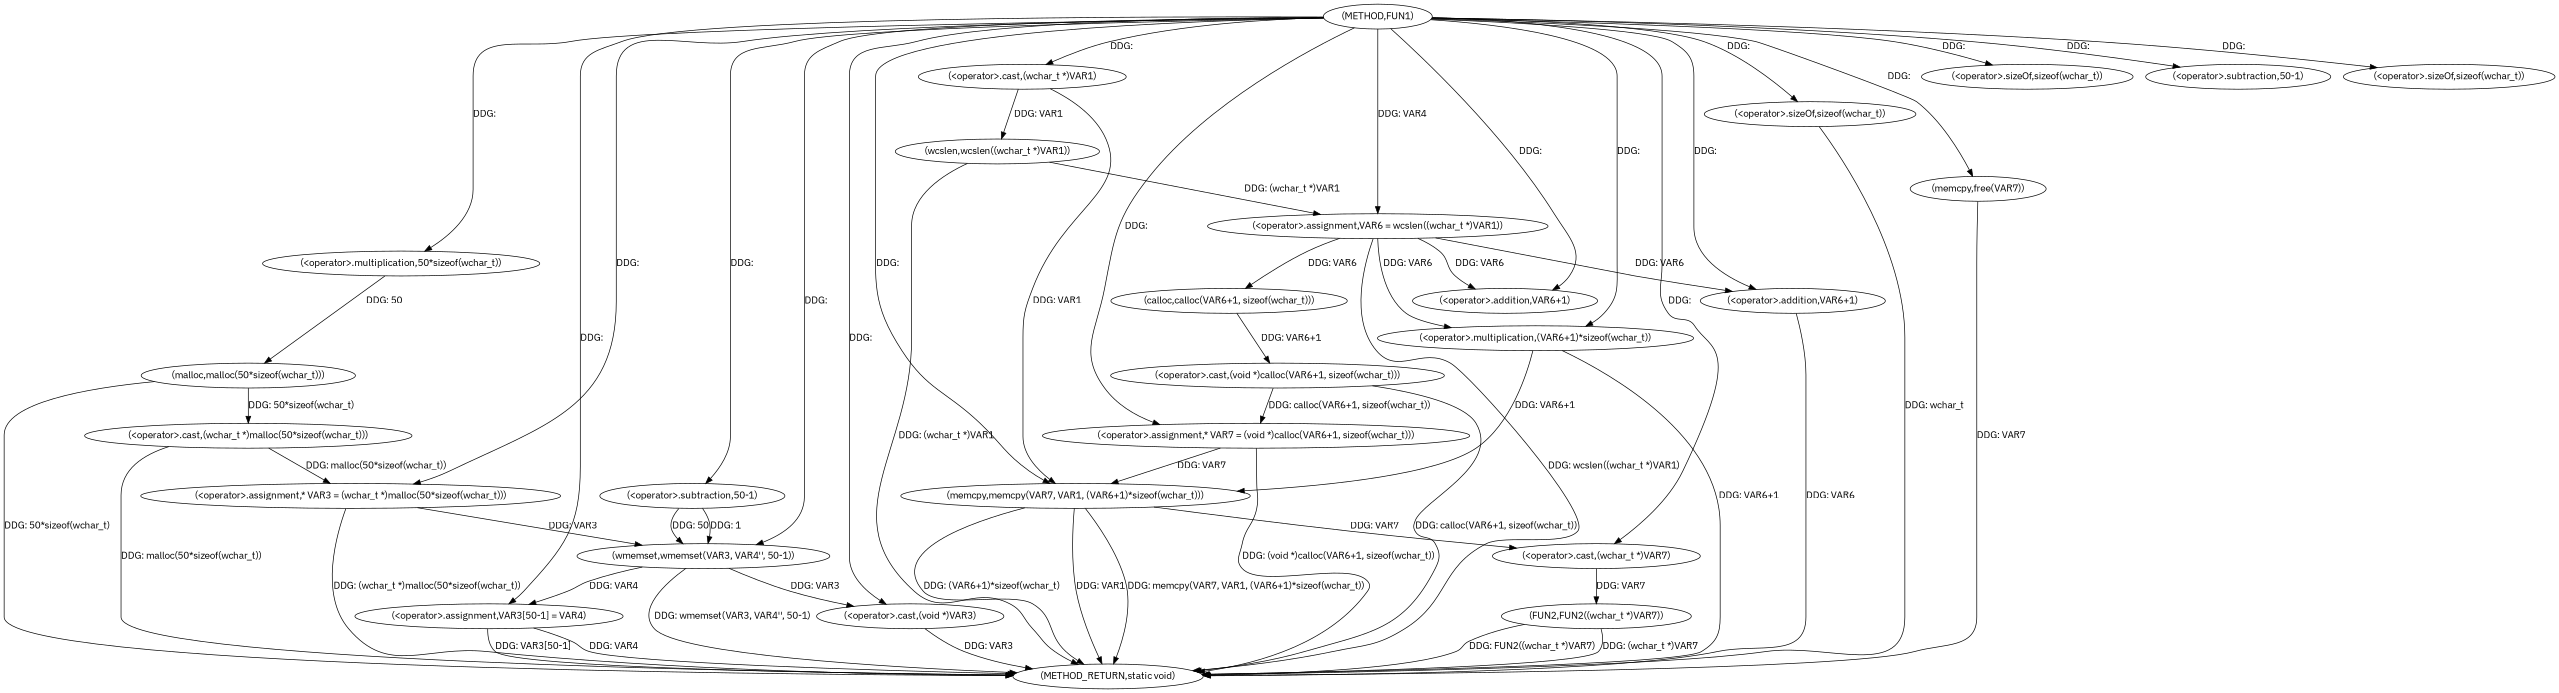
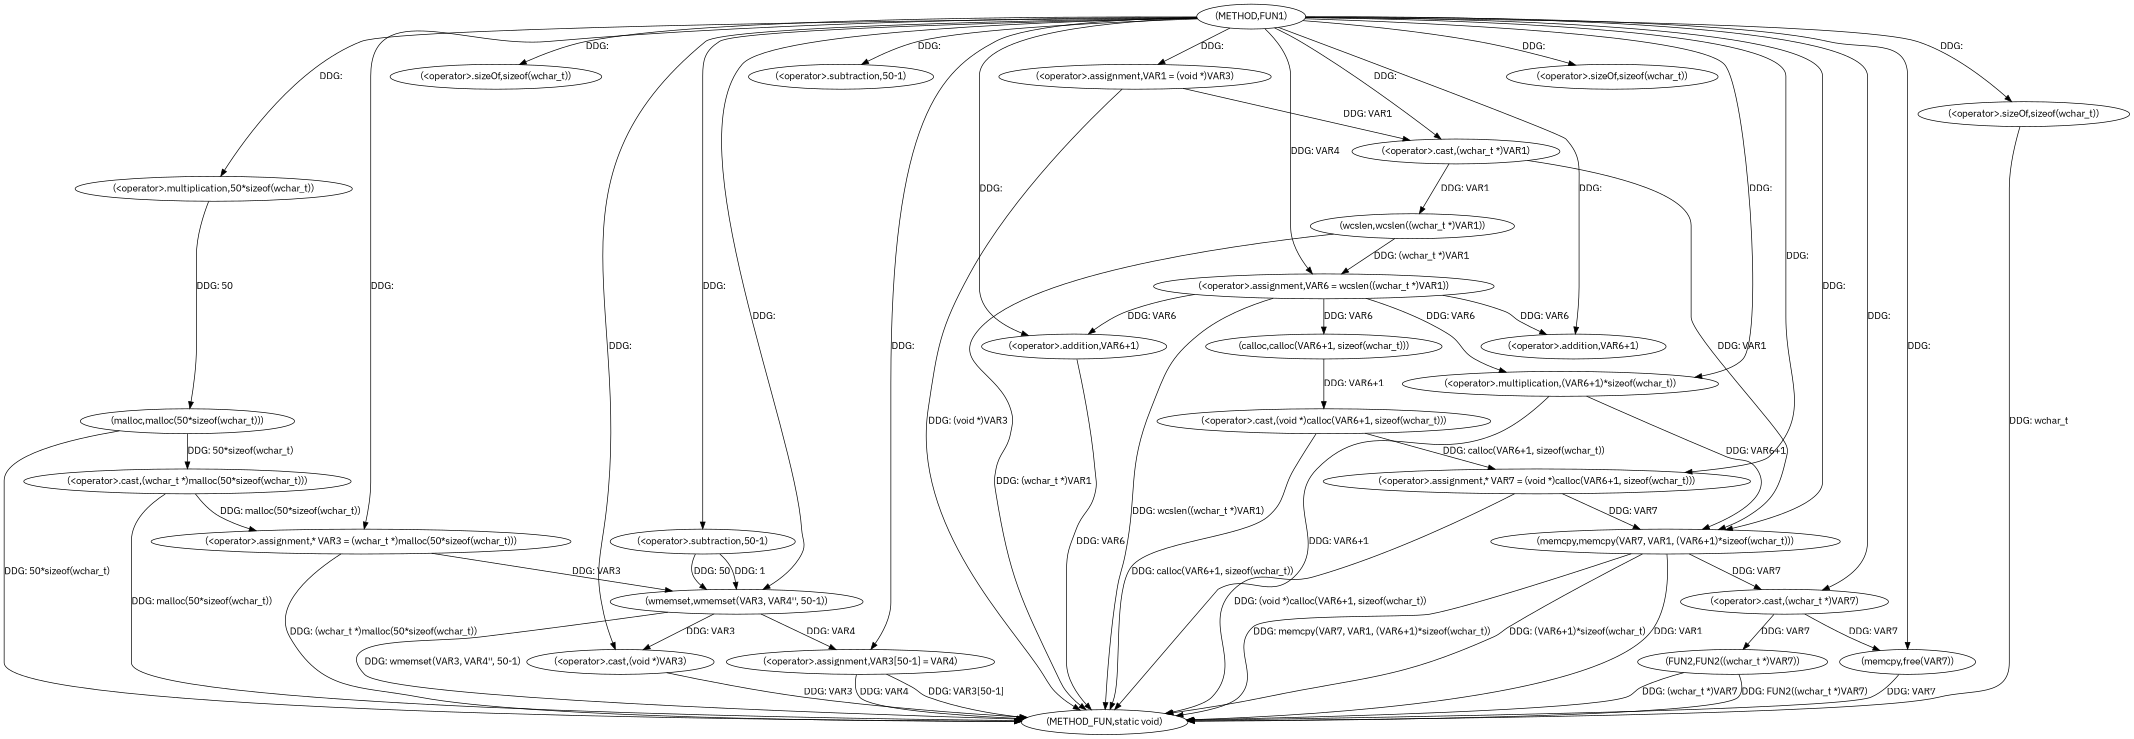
none -> (1135, 77)
none -> (1839, 632)
(1108, 676) -> (1105, 722)
